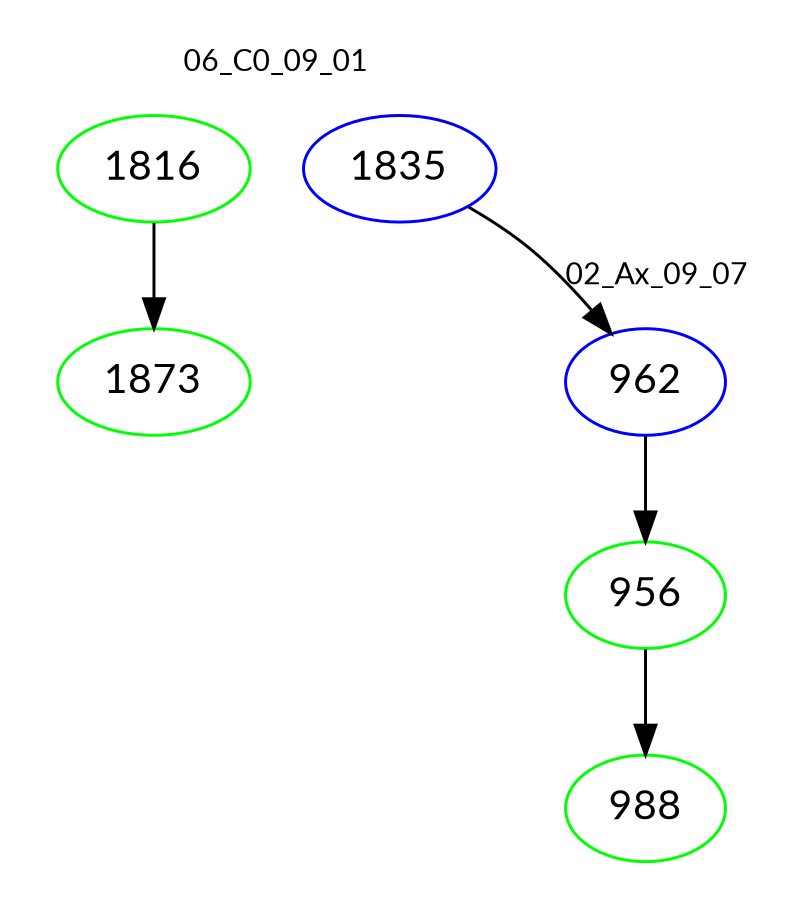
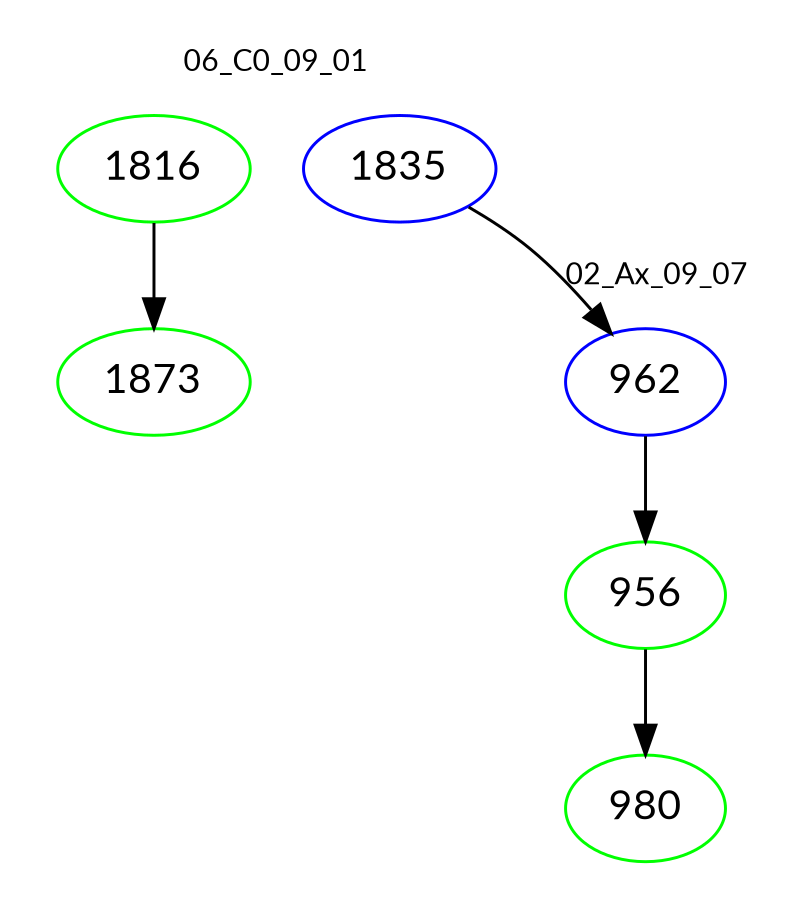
(646, 808) -> (646, 808)
